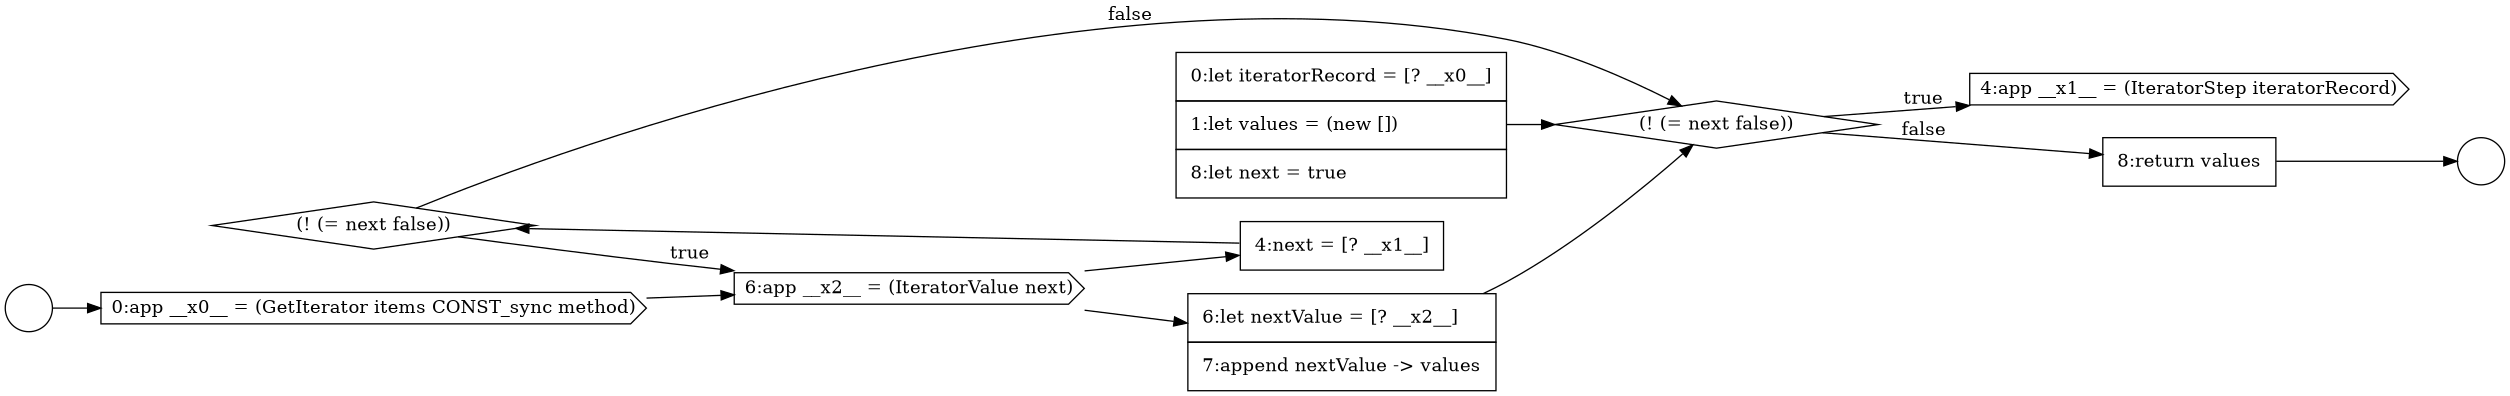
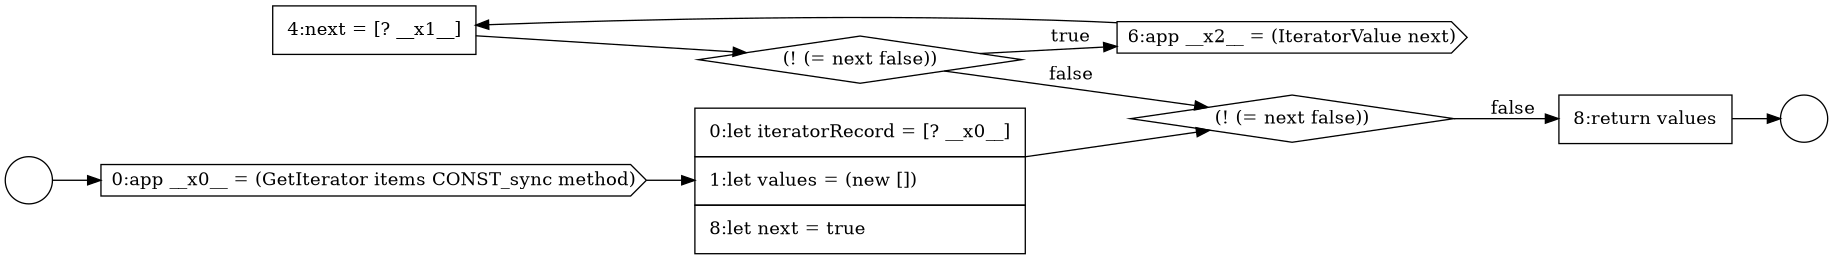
(2189, 89) -> none
(684, 297) -> (664, 180)
(1341, 342) -> none
